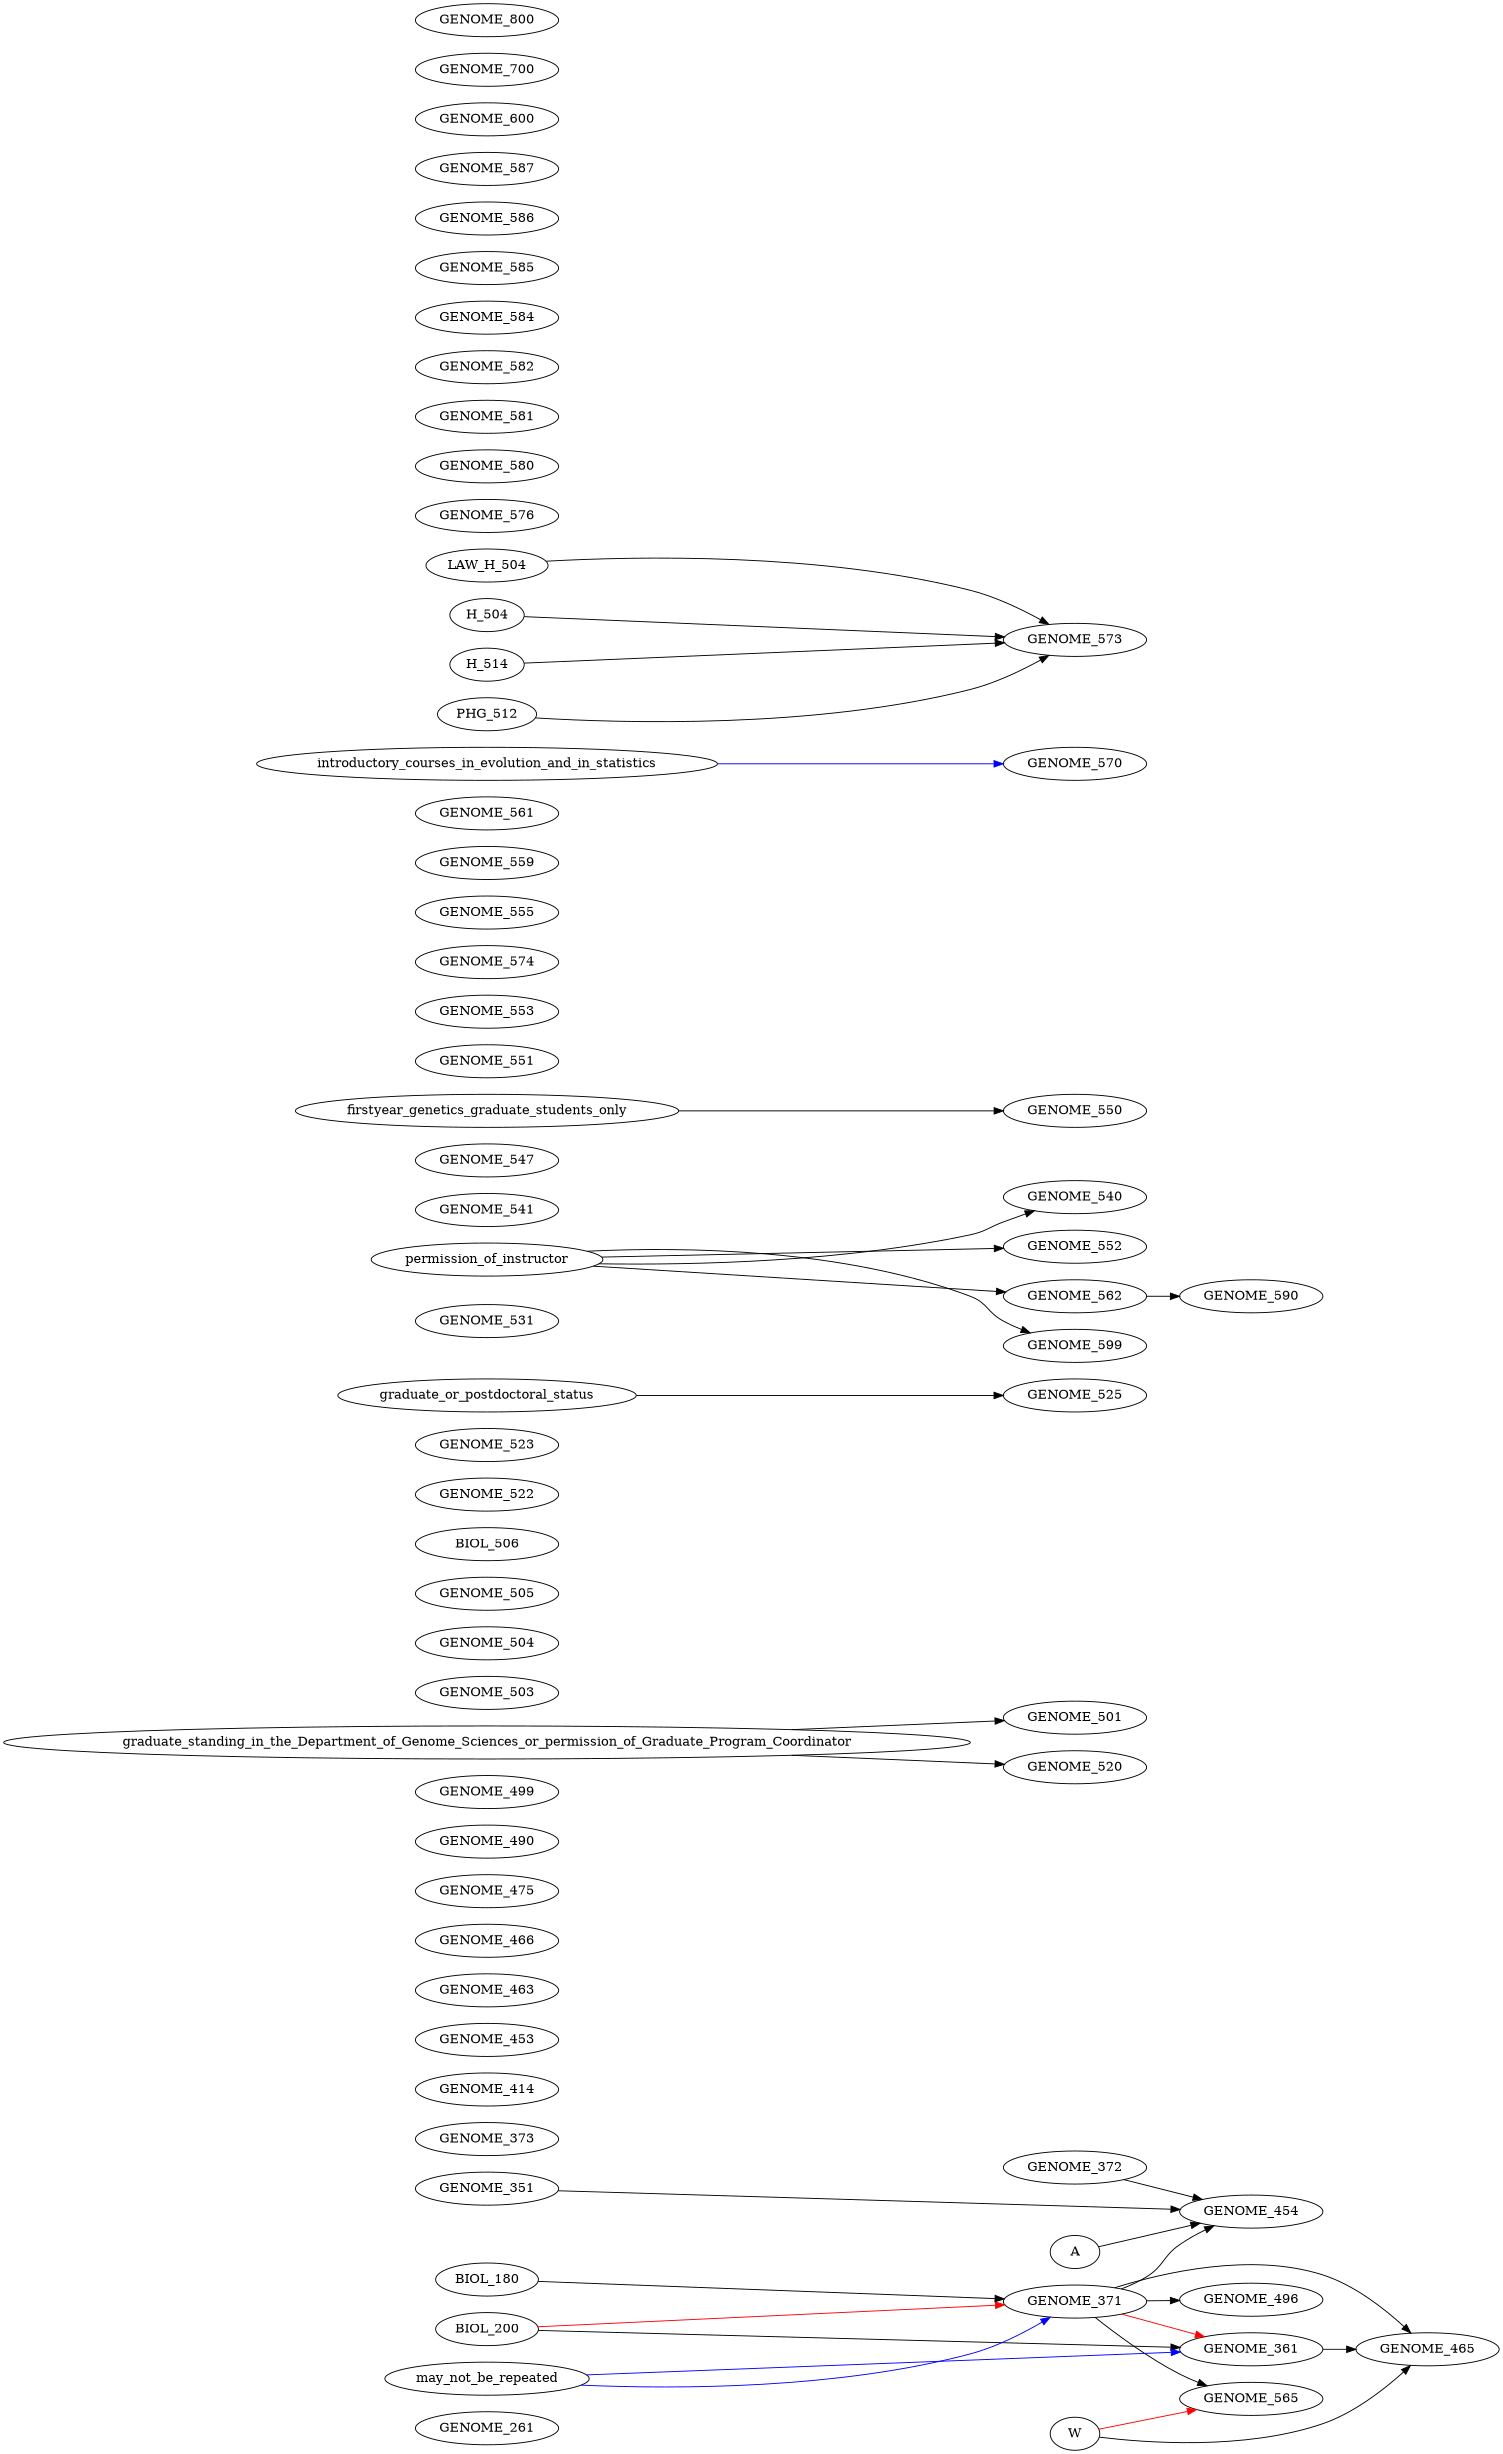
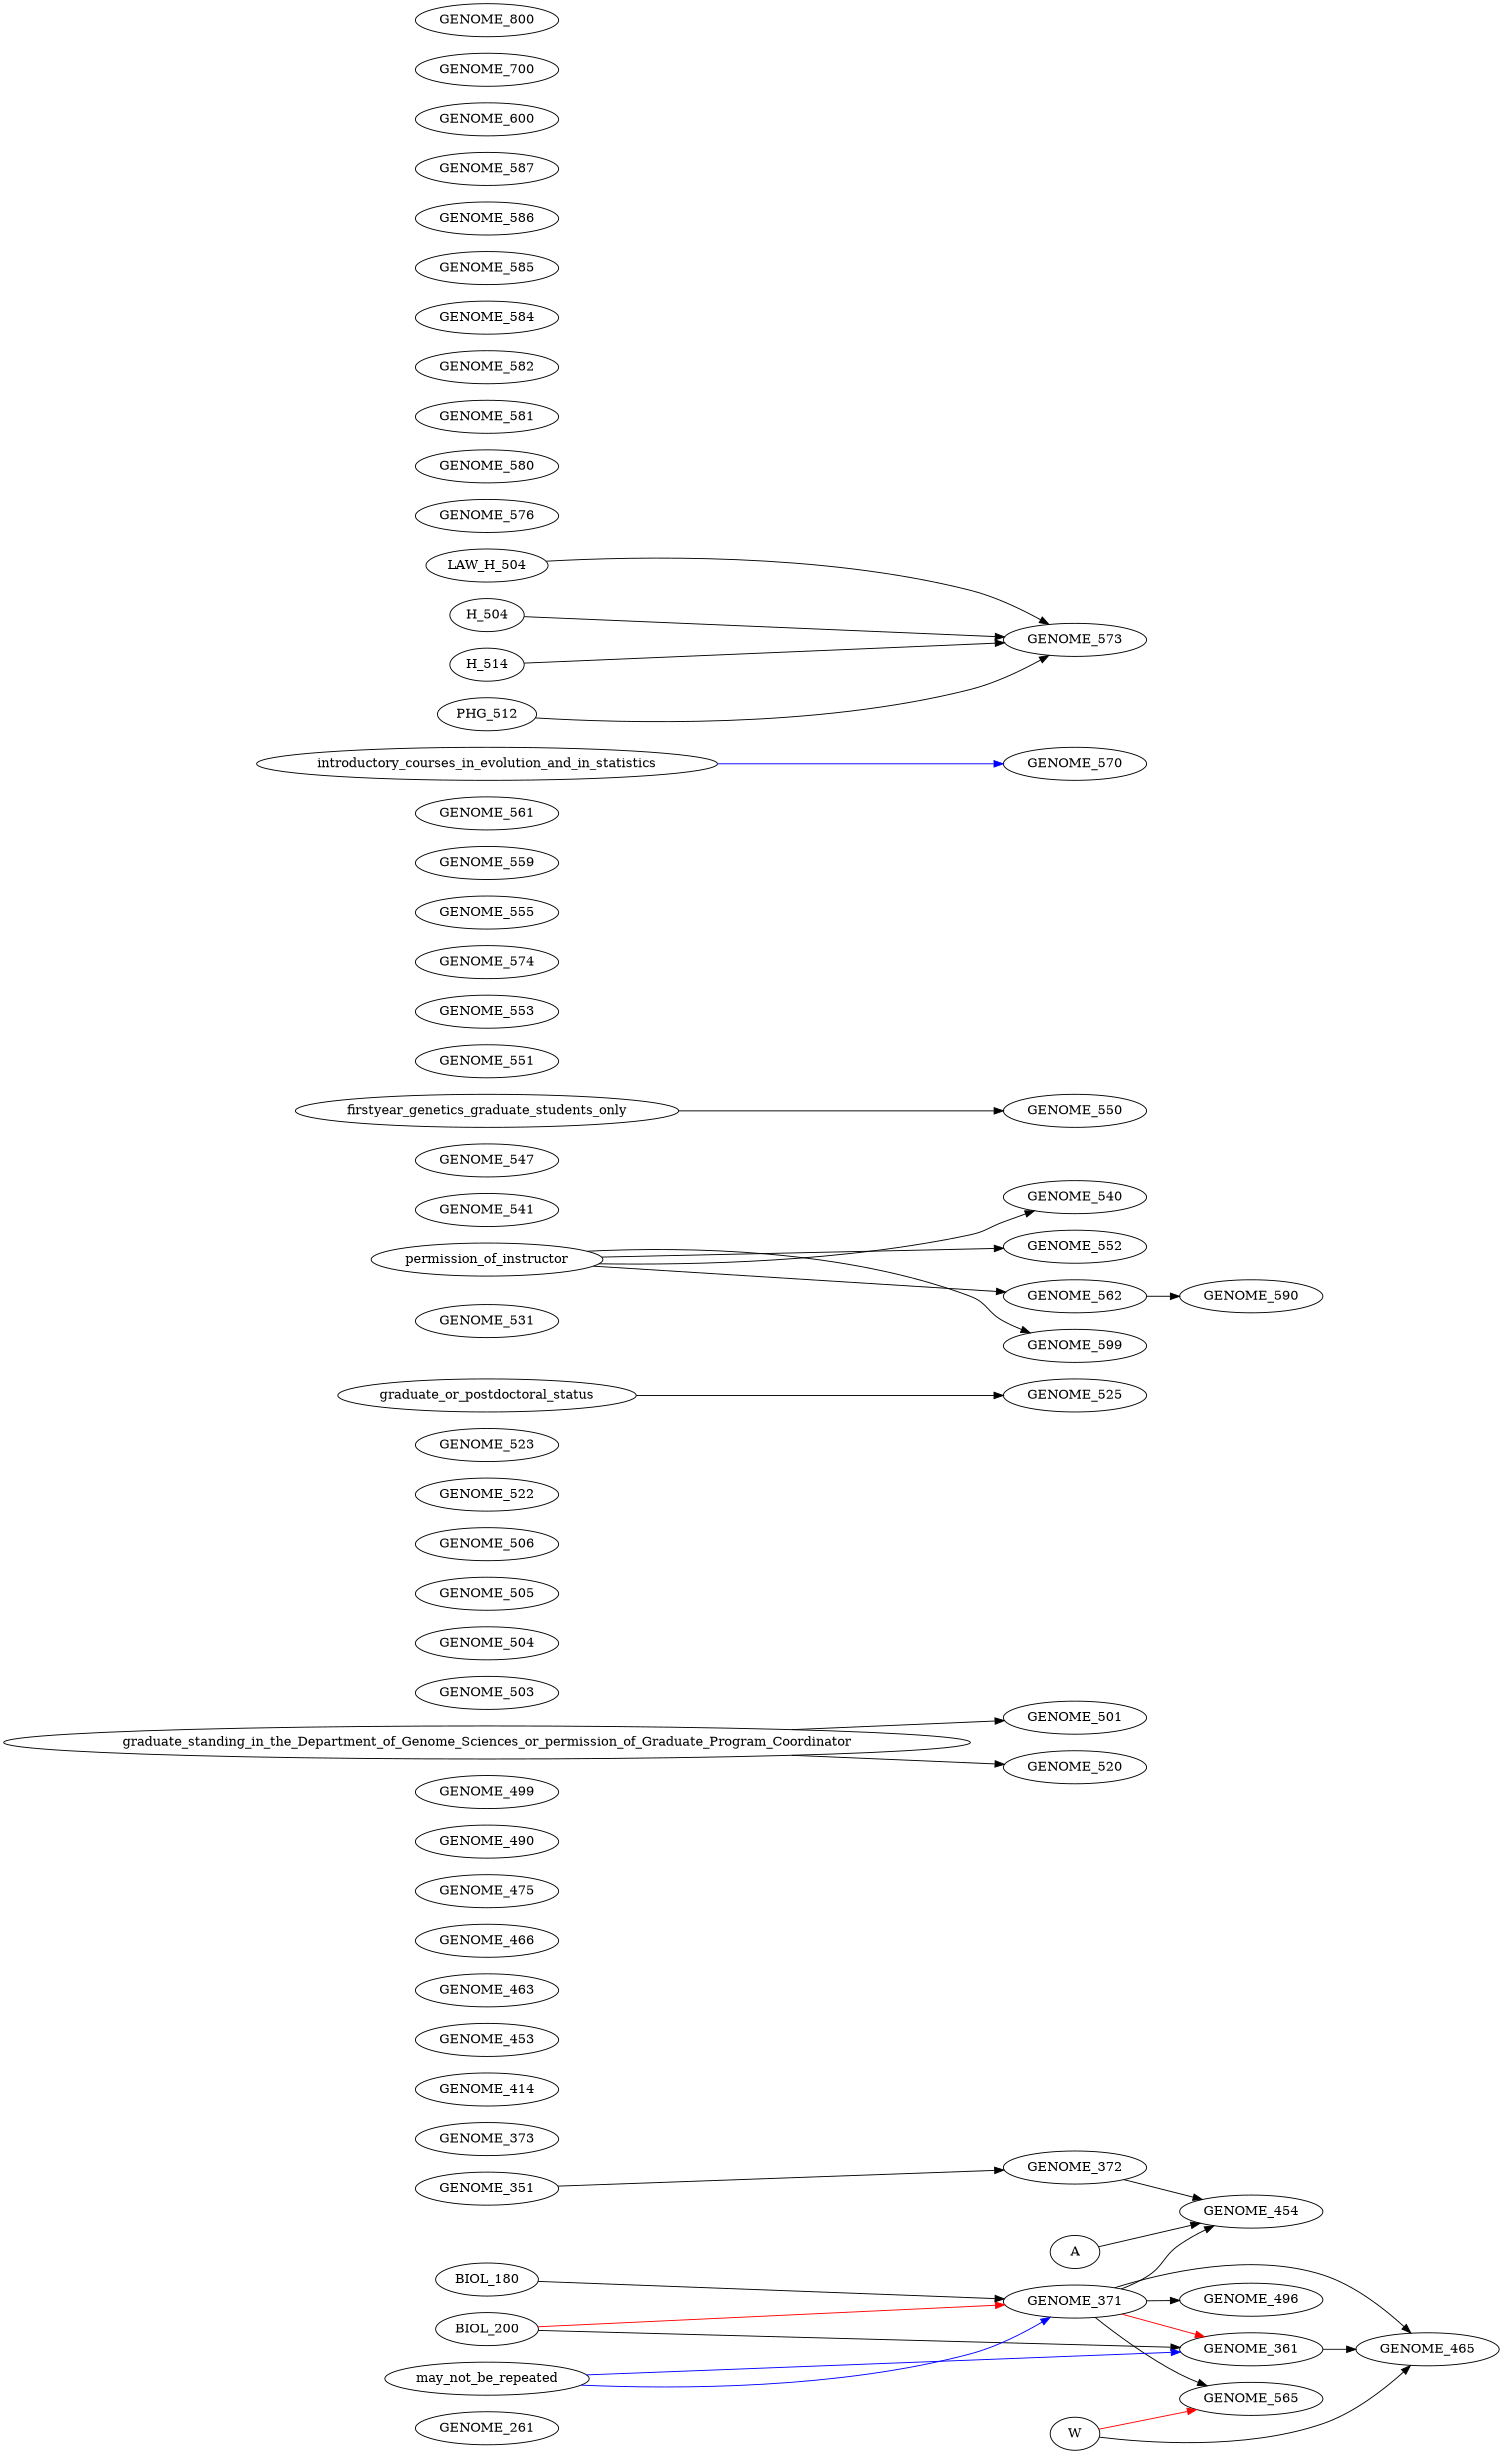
(487, 1544) -> (487, 1544)
(864, 2200) -> (776, 2178)
